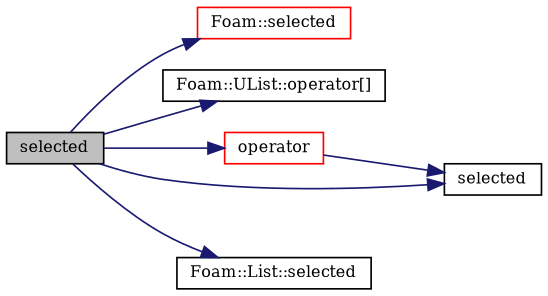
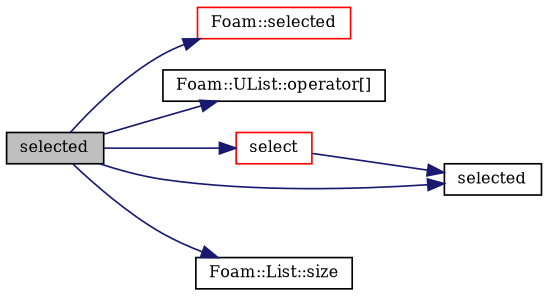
(274, 148) -> (274, 148)
(274, 273) -> (274, 273)
